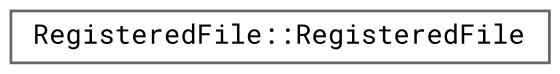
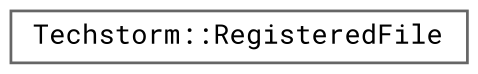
(280, 37) -> (239, 37)
